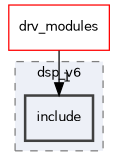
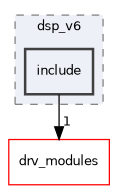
(59, 69) -> (59, 112)
